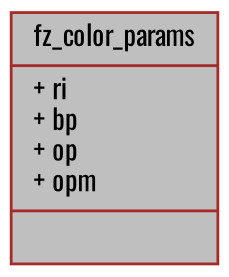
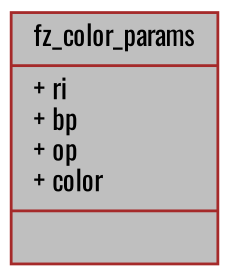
(66, 183) -> (68, 183)
